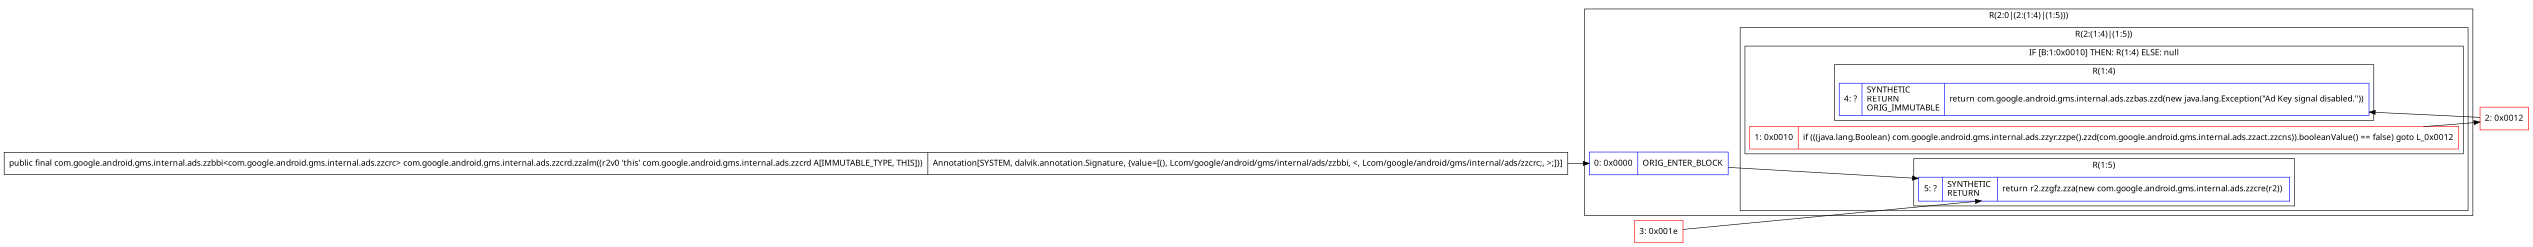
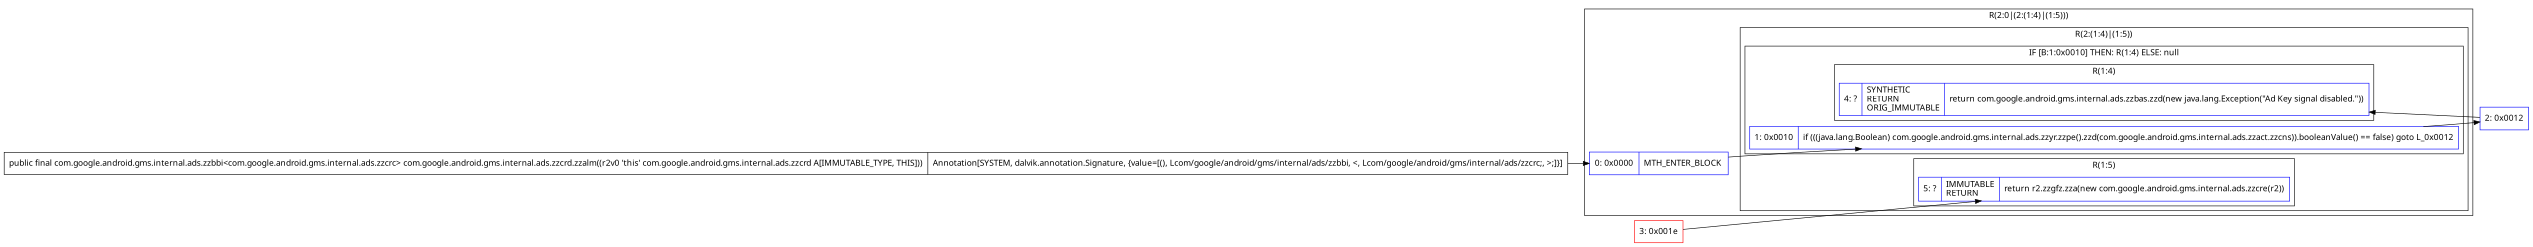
(2504, 119) -> (2504, 119)
(2104, 138) -> (2104, 138)
(1683, 163) -> (1683, 163)
(1820, 173) -> (1792, 153)
(1969, 184) -> (1970, 184)
